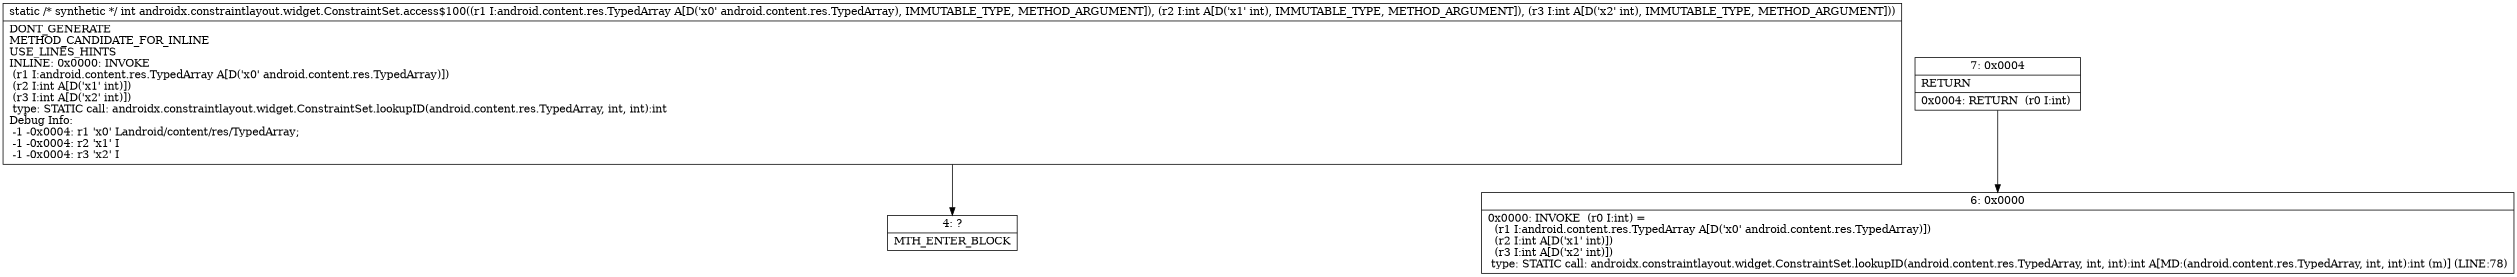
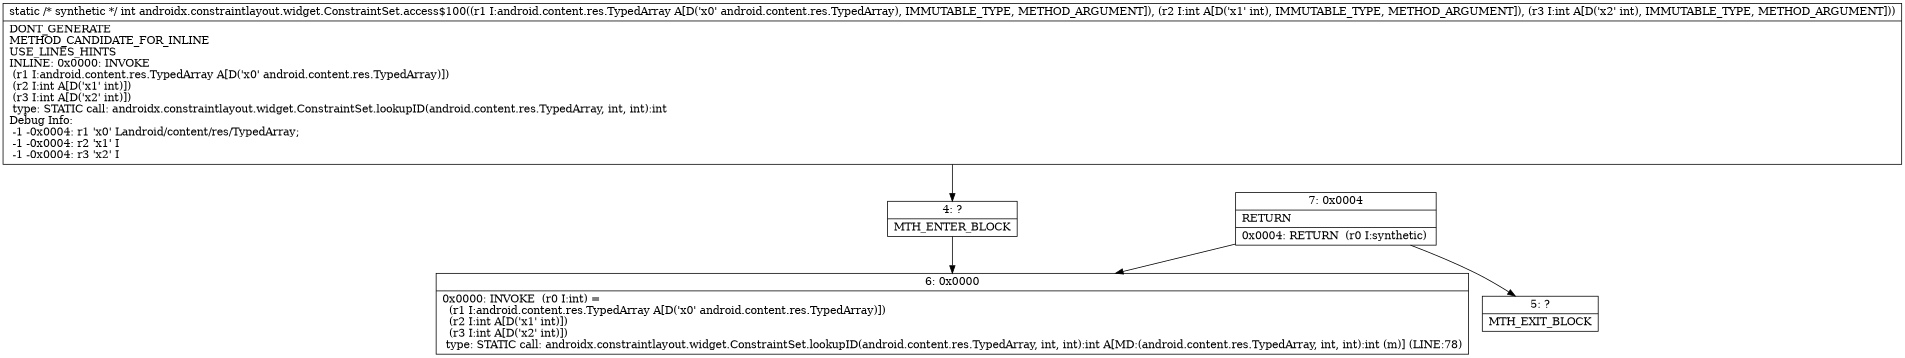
(1998, 101) -> (1336, 236)
none -> (952, 251)
none -> (1540, 314)
